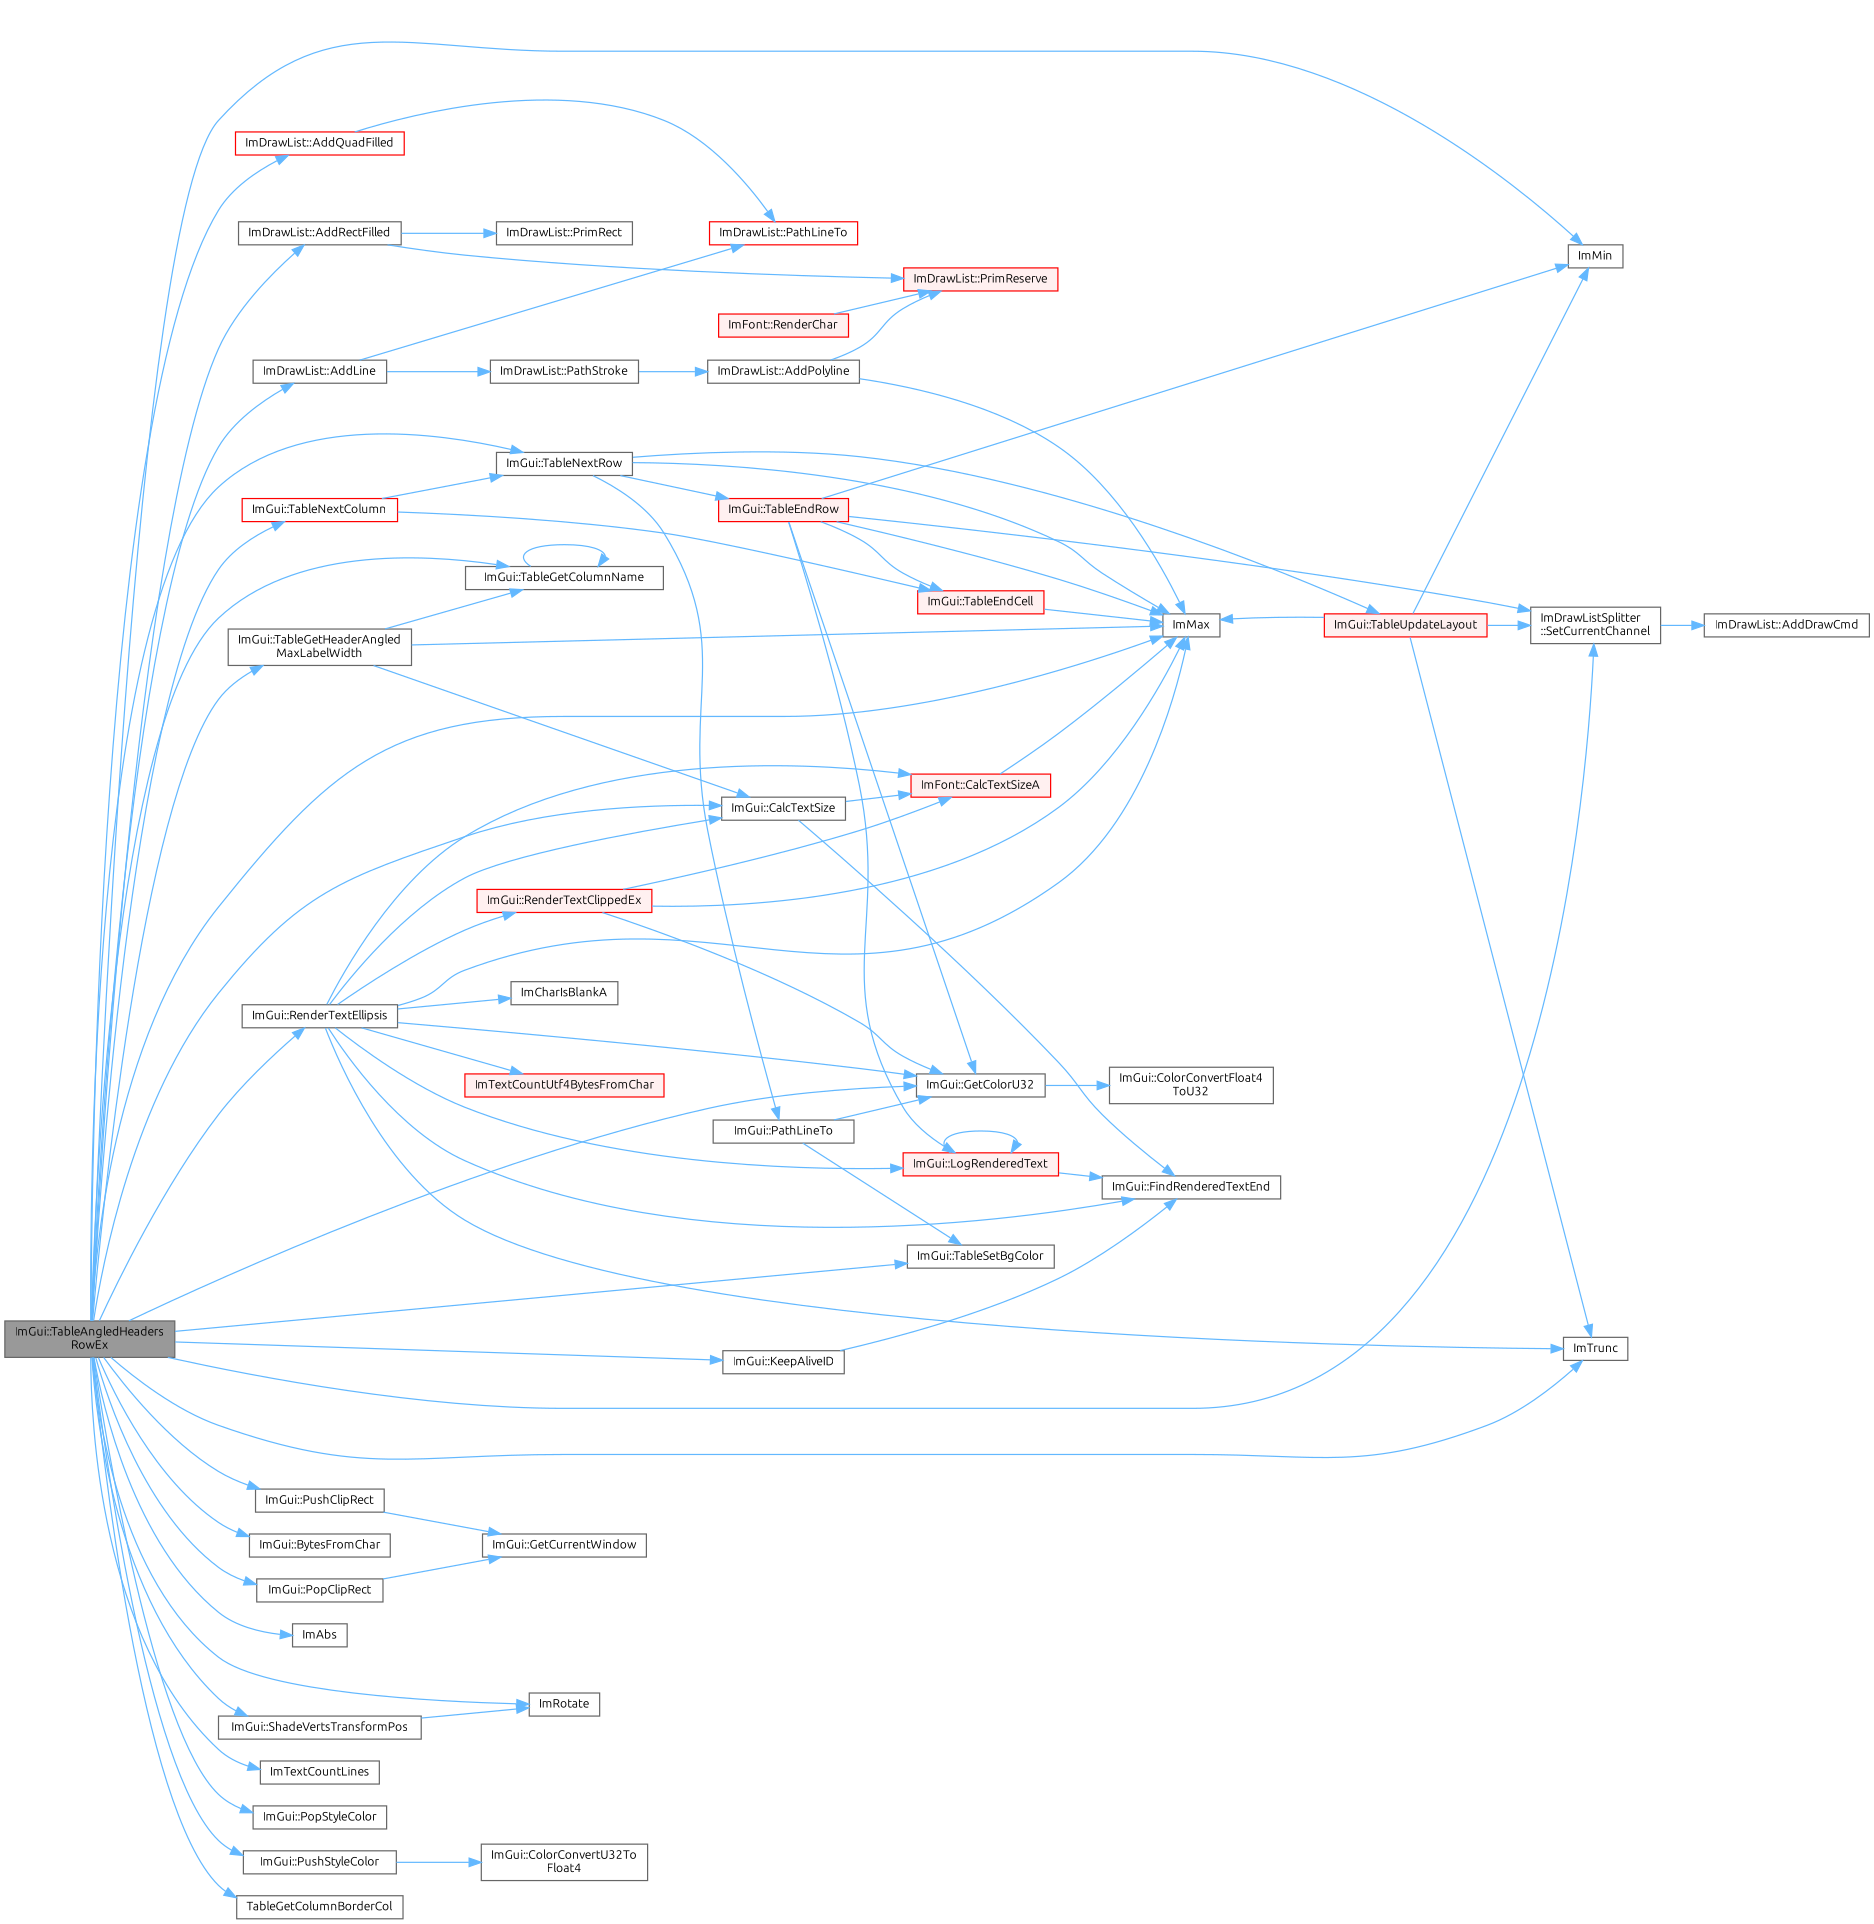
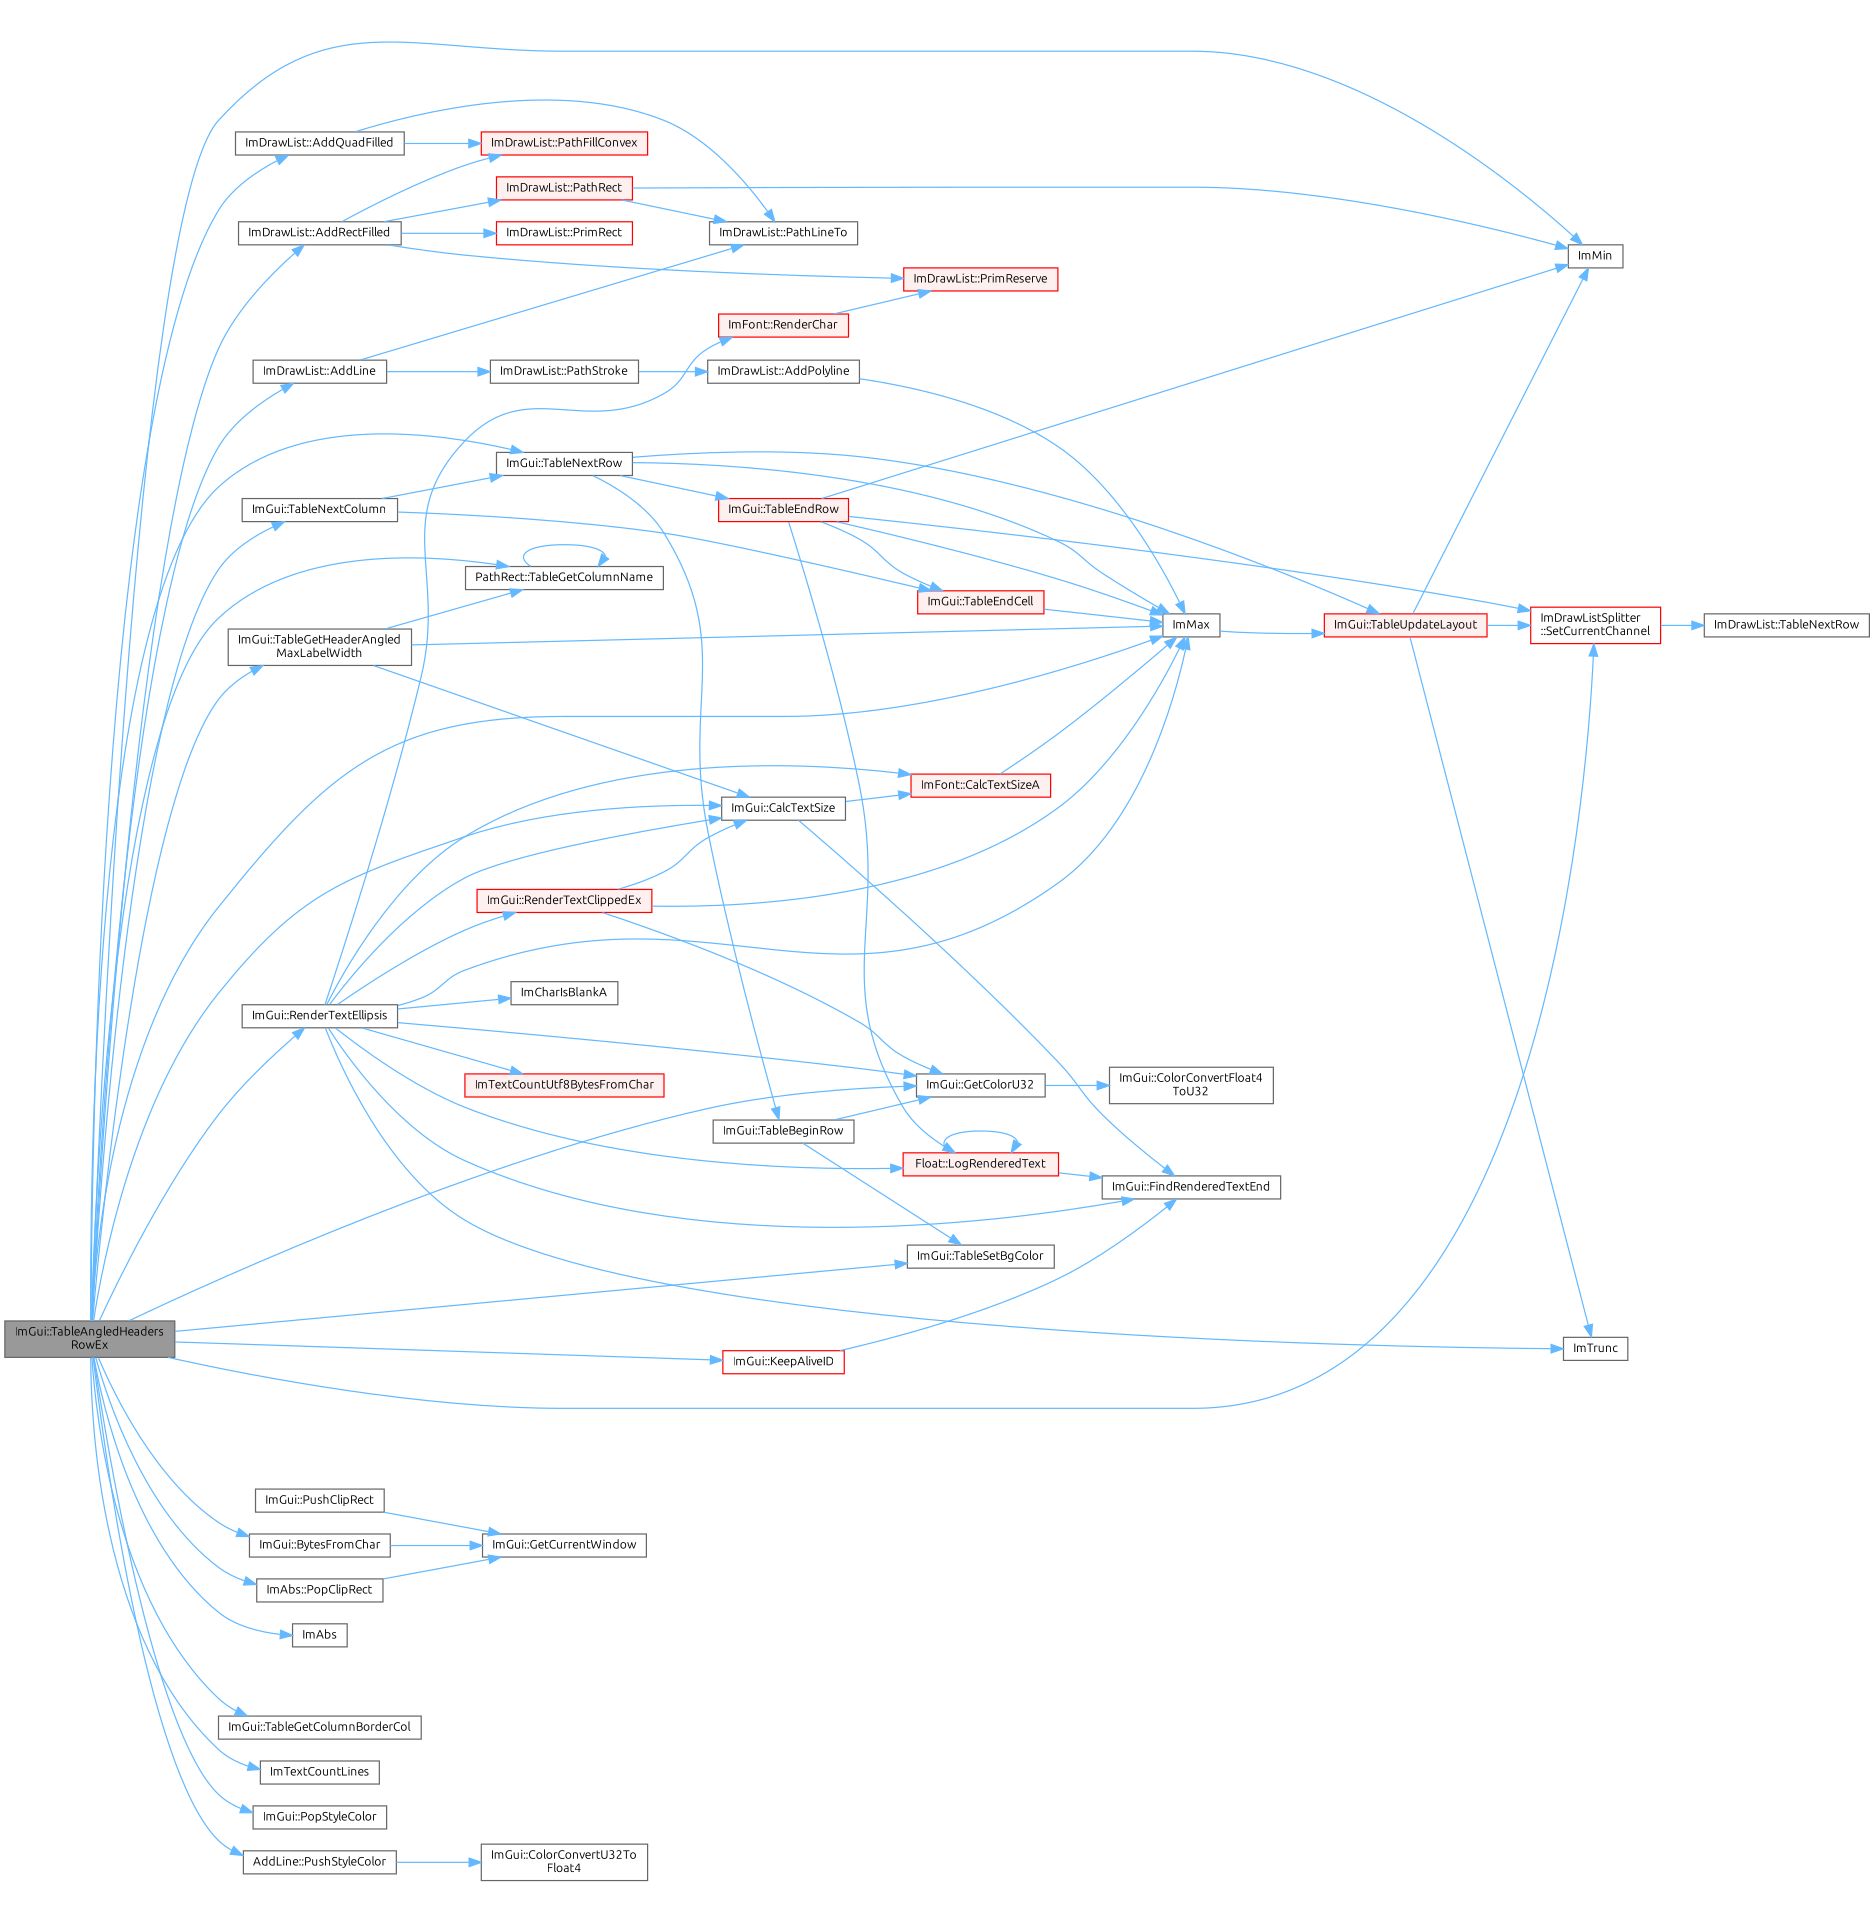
(320, 143) -> (320, 143)
none -> (564, 143)
none -> (564, 188)
(564, 233) -> (564, 233)
(784, 233) -> (784, 233)
(881, 329) -> none
(320, 510) -> (320, 510)
(564, 578) -> (564, 578)
none -> (427, 580)
(1278, 617) -> (1266, 633)
(1596, 625) -> (1596, 625)
(1787, 625) -> (1787, 625)
(876, 778) -> none
(783, 852) -> (679, 862)
(564, 1085) -> (564, 1085)
(784, 1132) -> (784, 1132)
(981, 1164) -> (981, 1164)
(784, 1362) -> (784, 1362)
(167, 1431) -> none
(840, 1454) -> none
none -> (430, 1546)
(320, 1590) -> (320, 1590)
(564, 1705) -> none
(320, 1728) -> (320, 1728)
(320, 1862) -> (320, 1862)
(320, 1907) -> none
